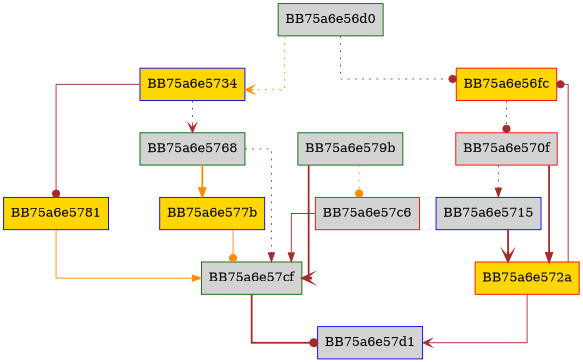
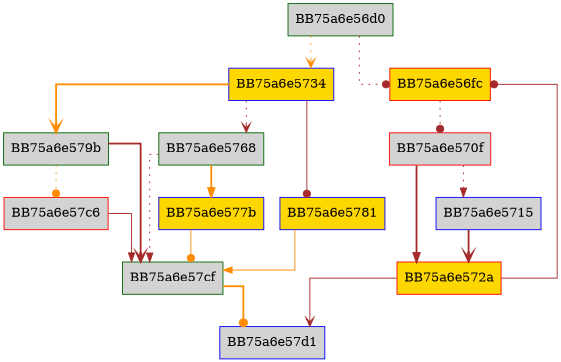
none -> (123, 84)
(257, 343) -> (243, 293)
